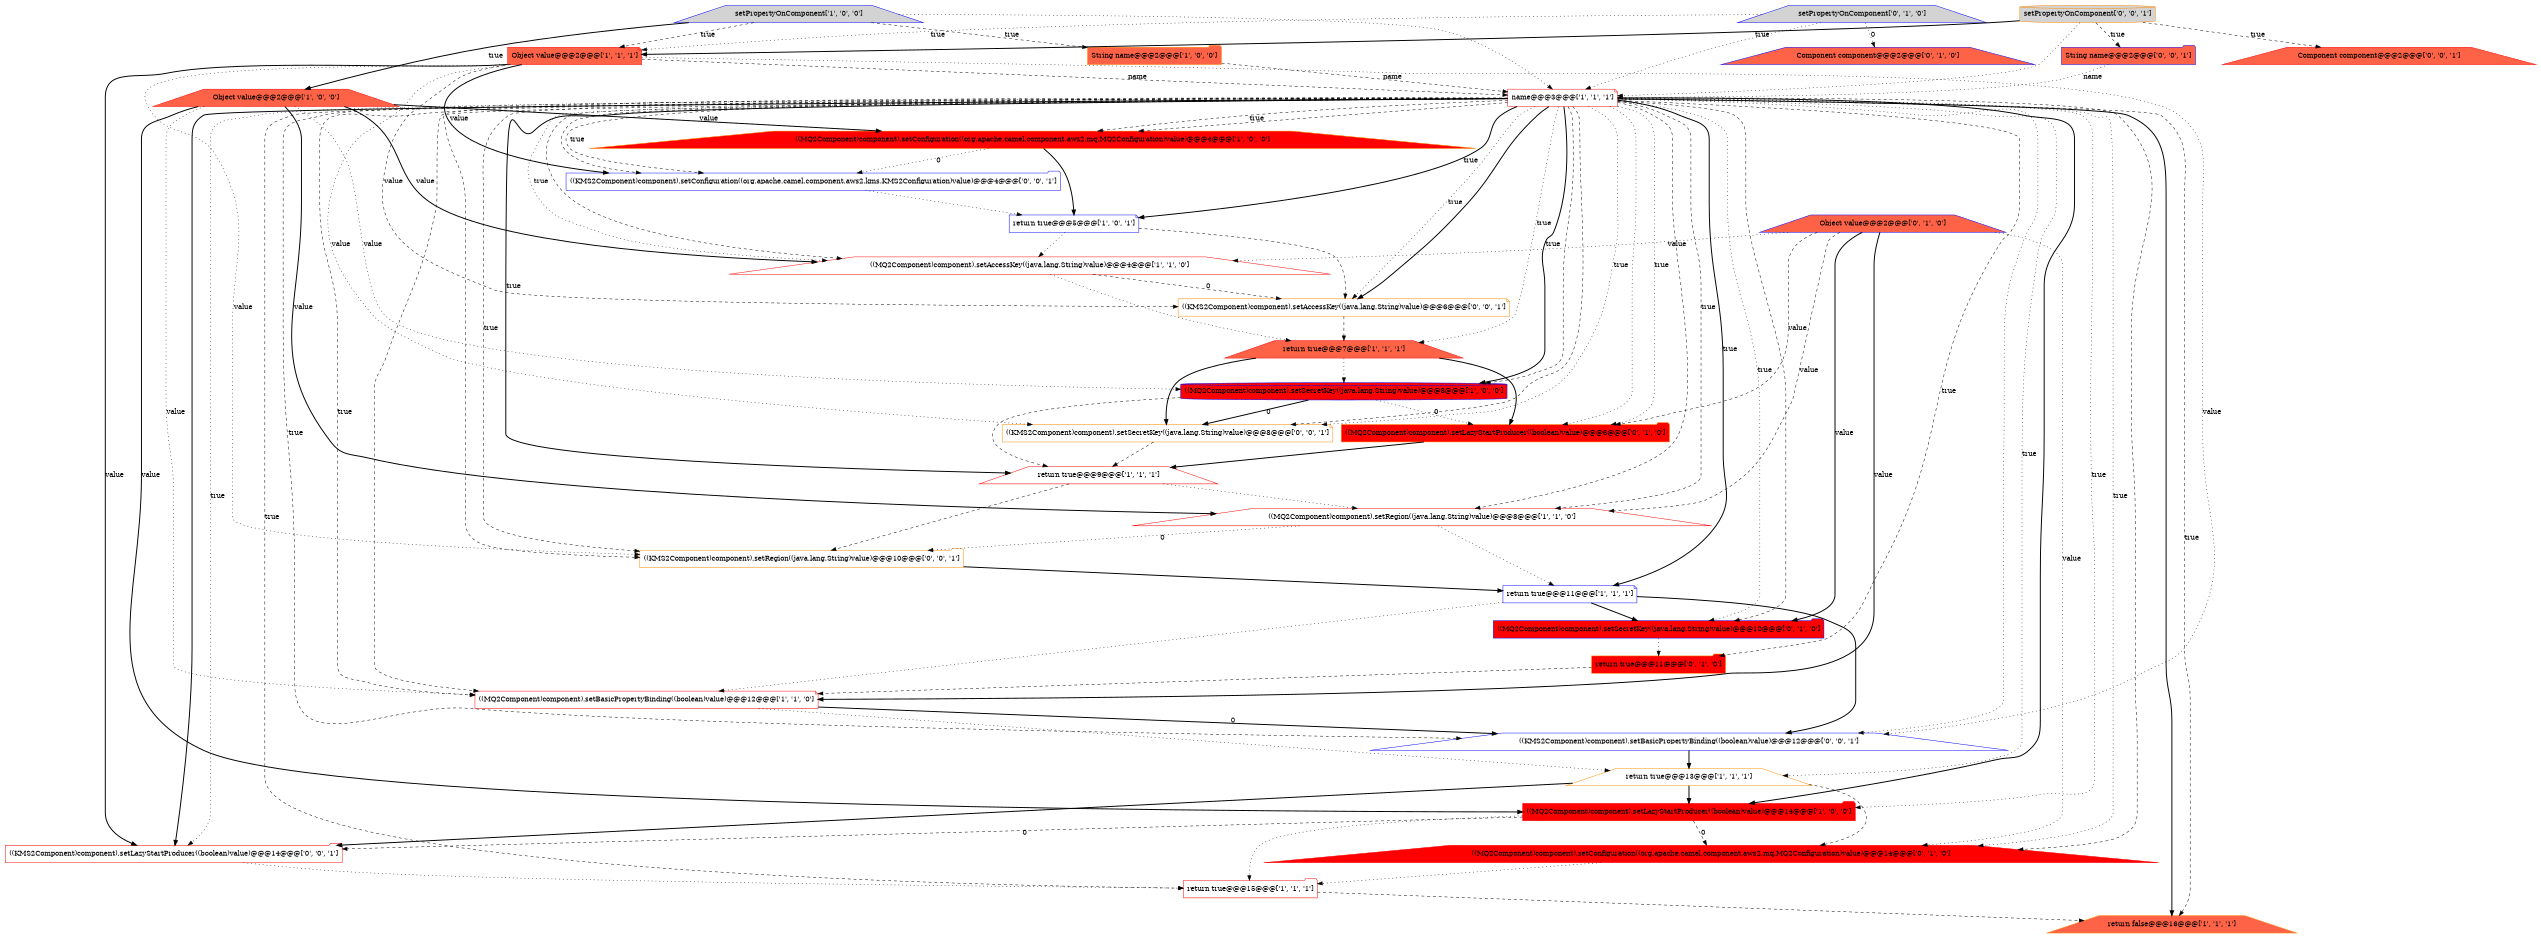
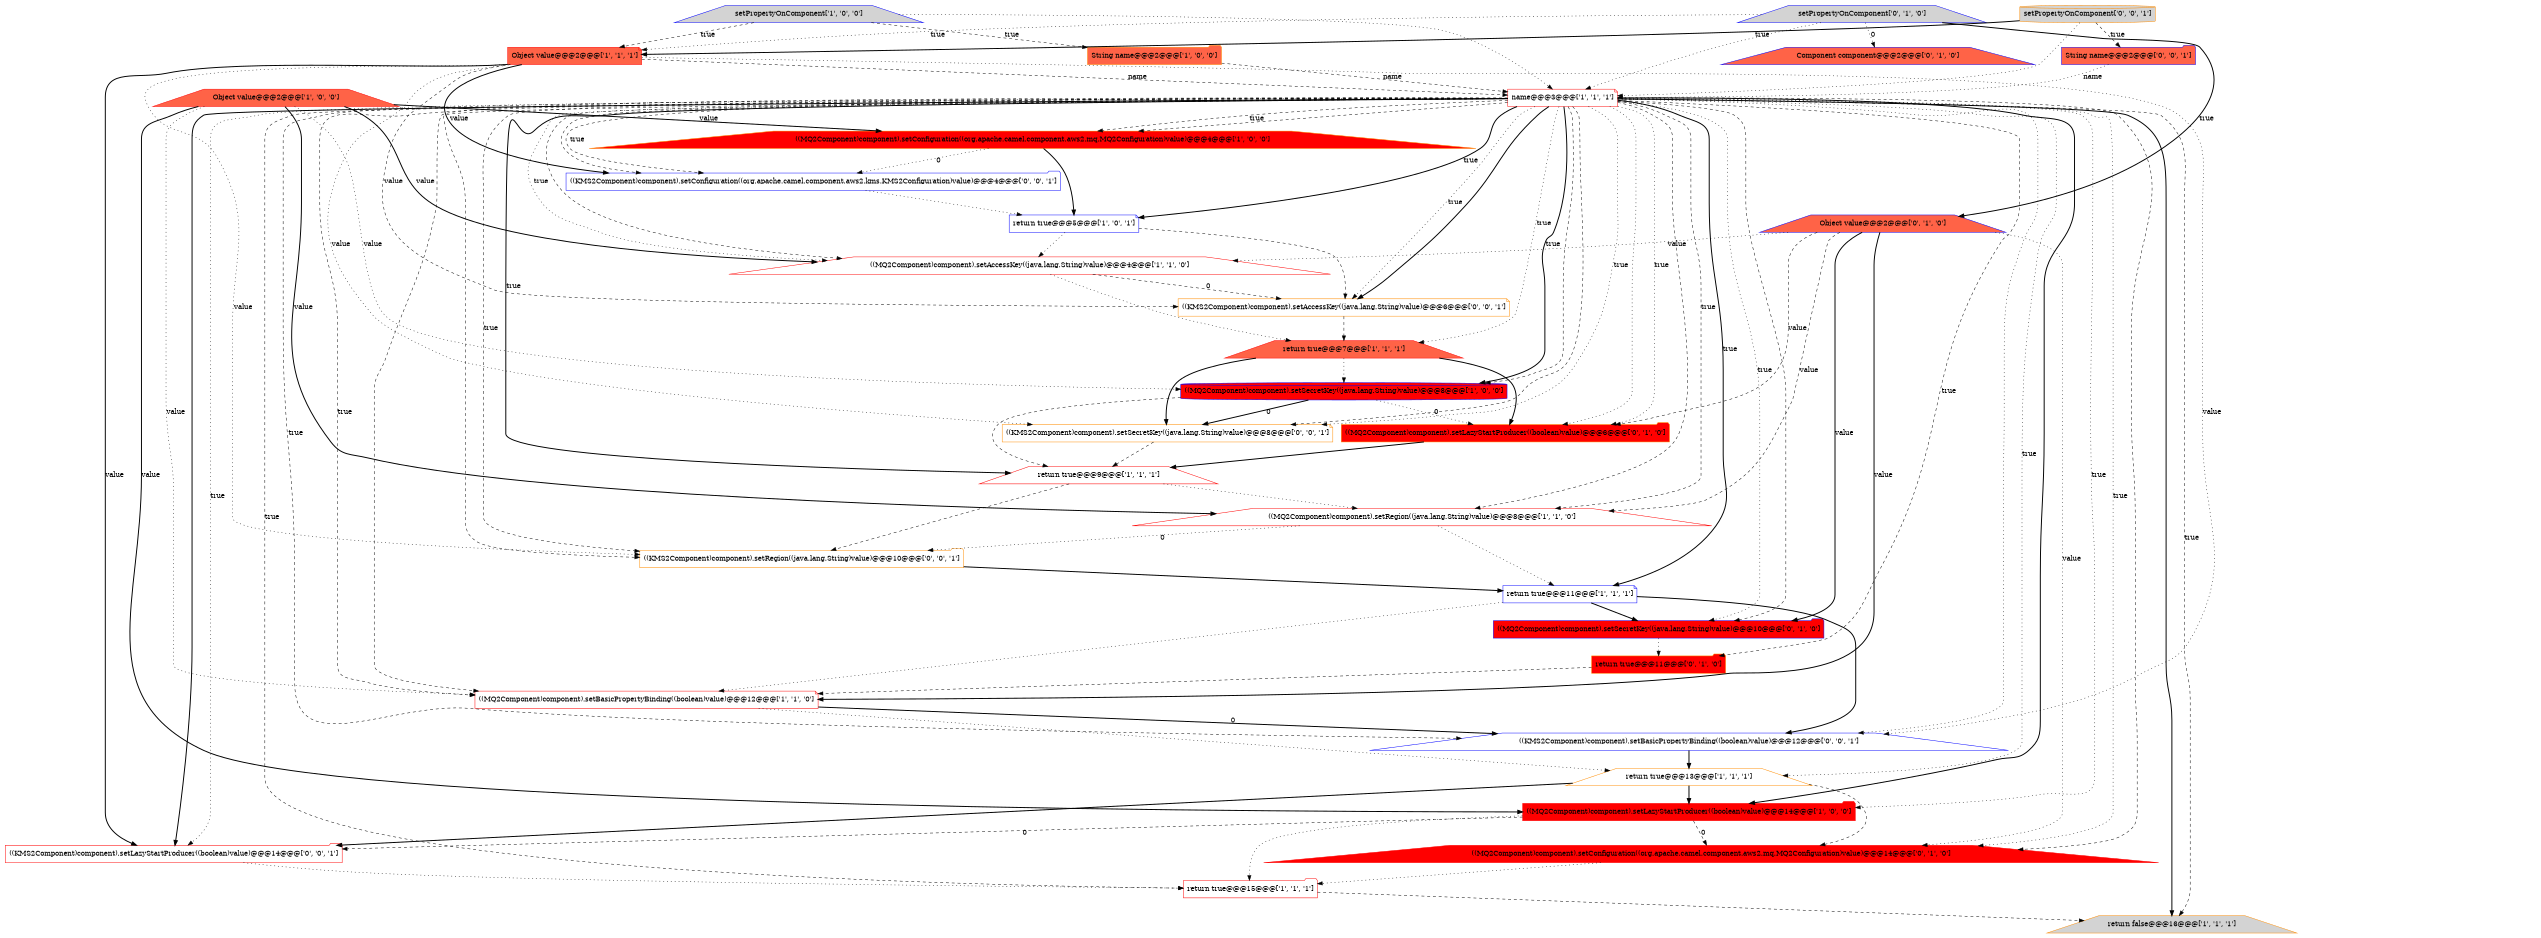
(498, 46) -> none
(2379, 56) -> none
none -> (2214, 82)
(2172, 924) -> (2172, 924)
